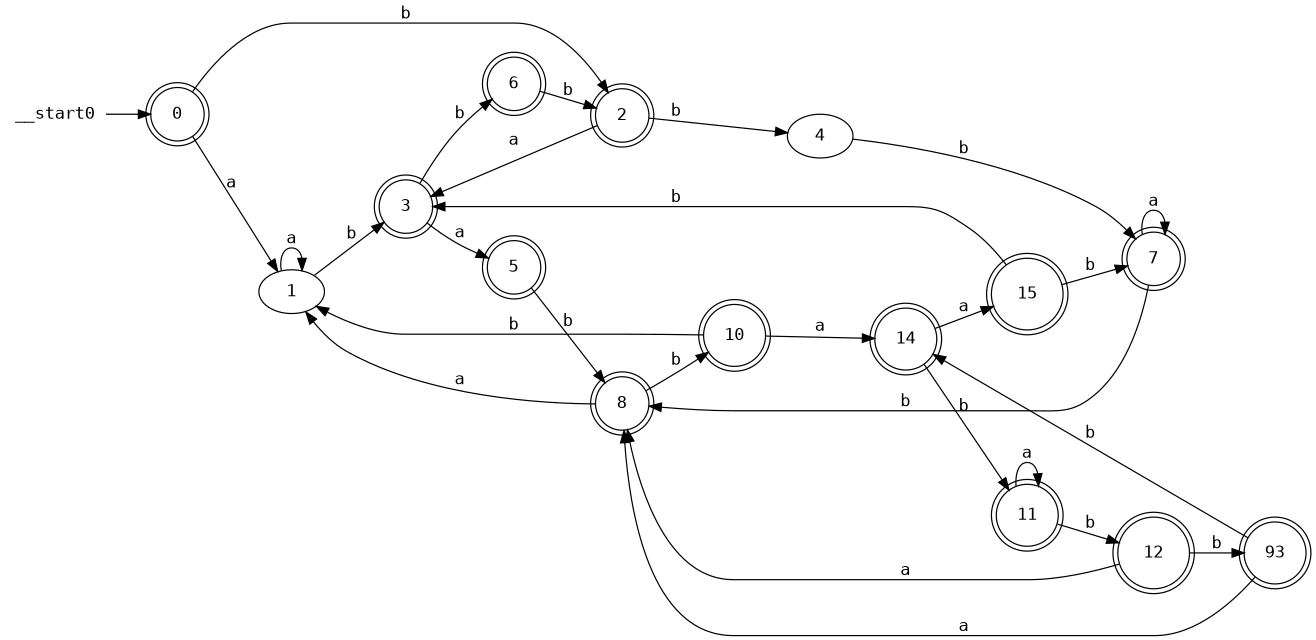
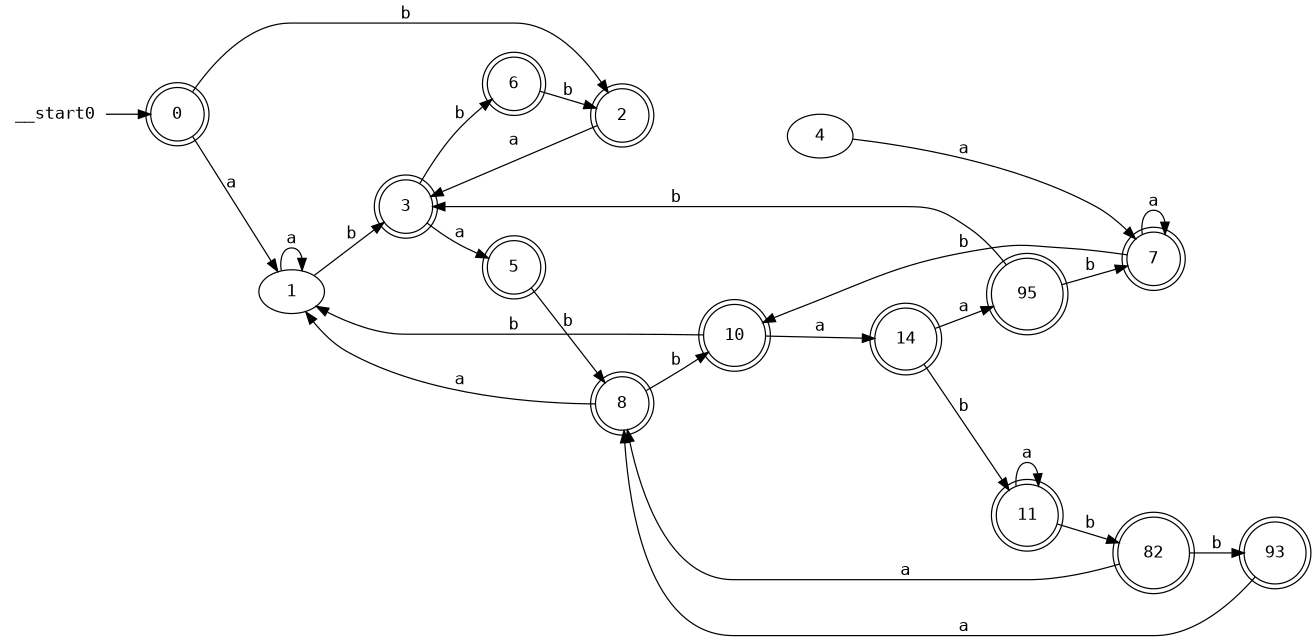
(712, 125) -> none
(964, 149) -> (964, 149)
(1027, 294) -> (1027, 294)
(942, 411) -> (946, 256)
(1096, 449) -> none
(1154, 553) -> (1154, 553)
